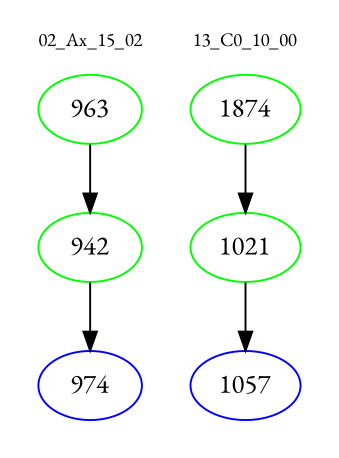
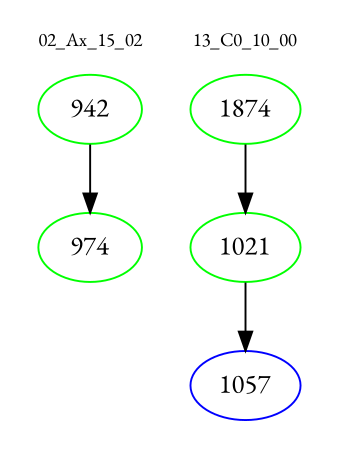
(90, 109) -> none
(90, 386) -> (90, 247)
